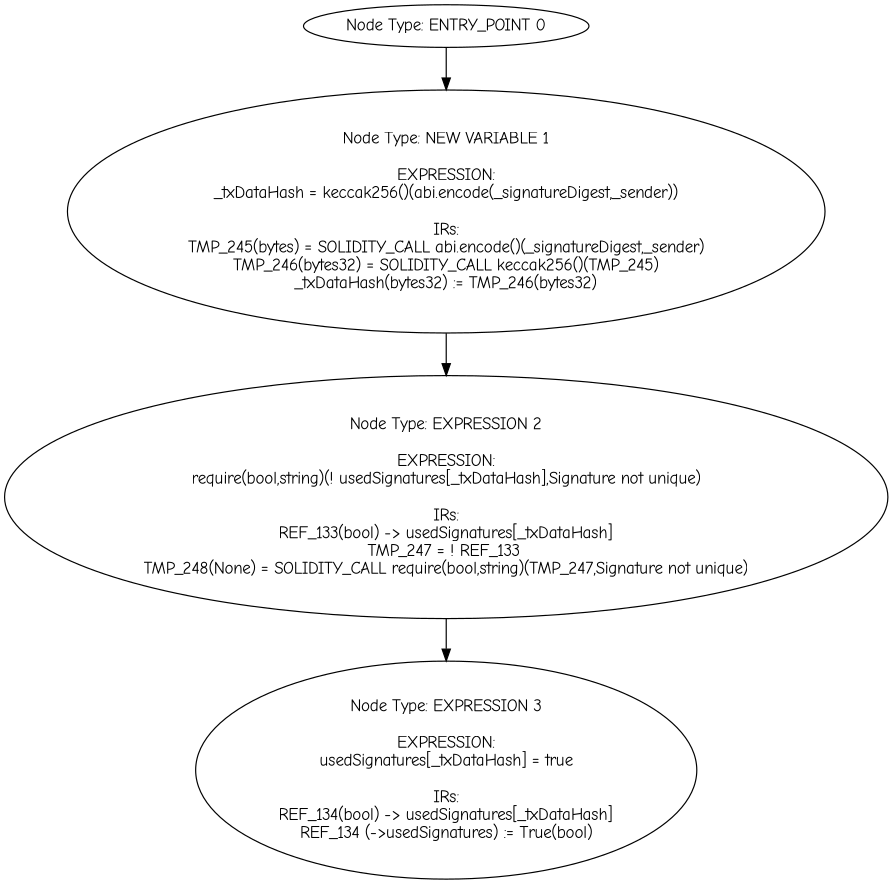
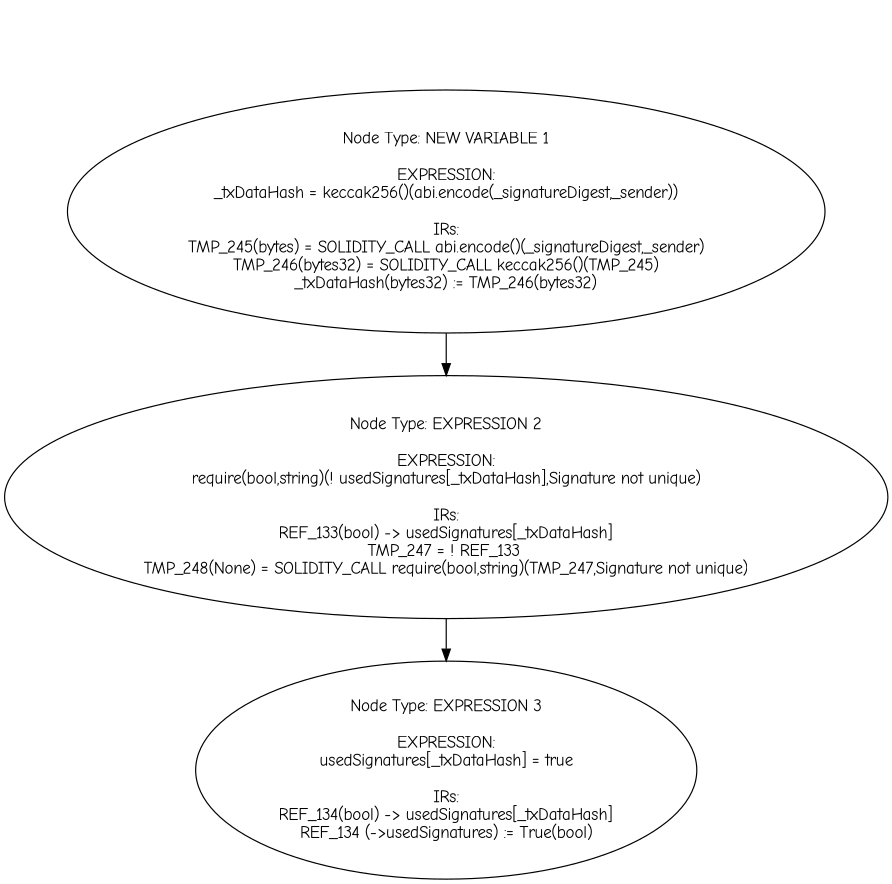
(446, 26) -> none
